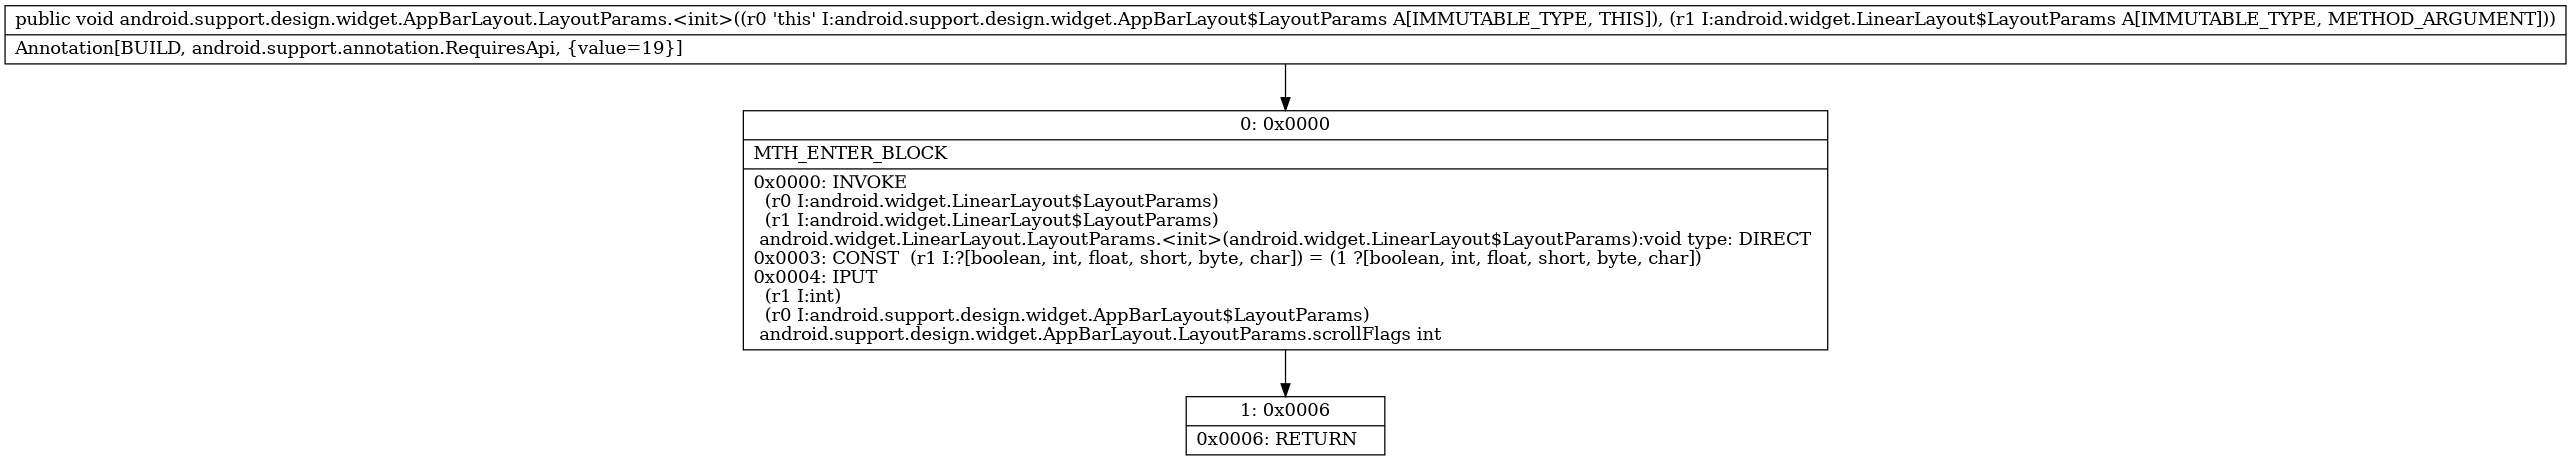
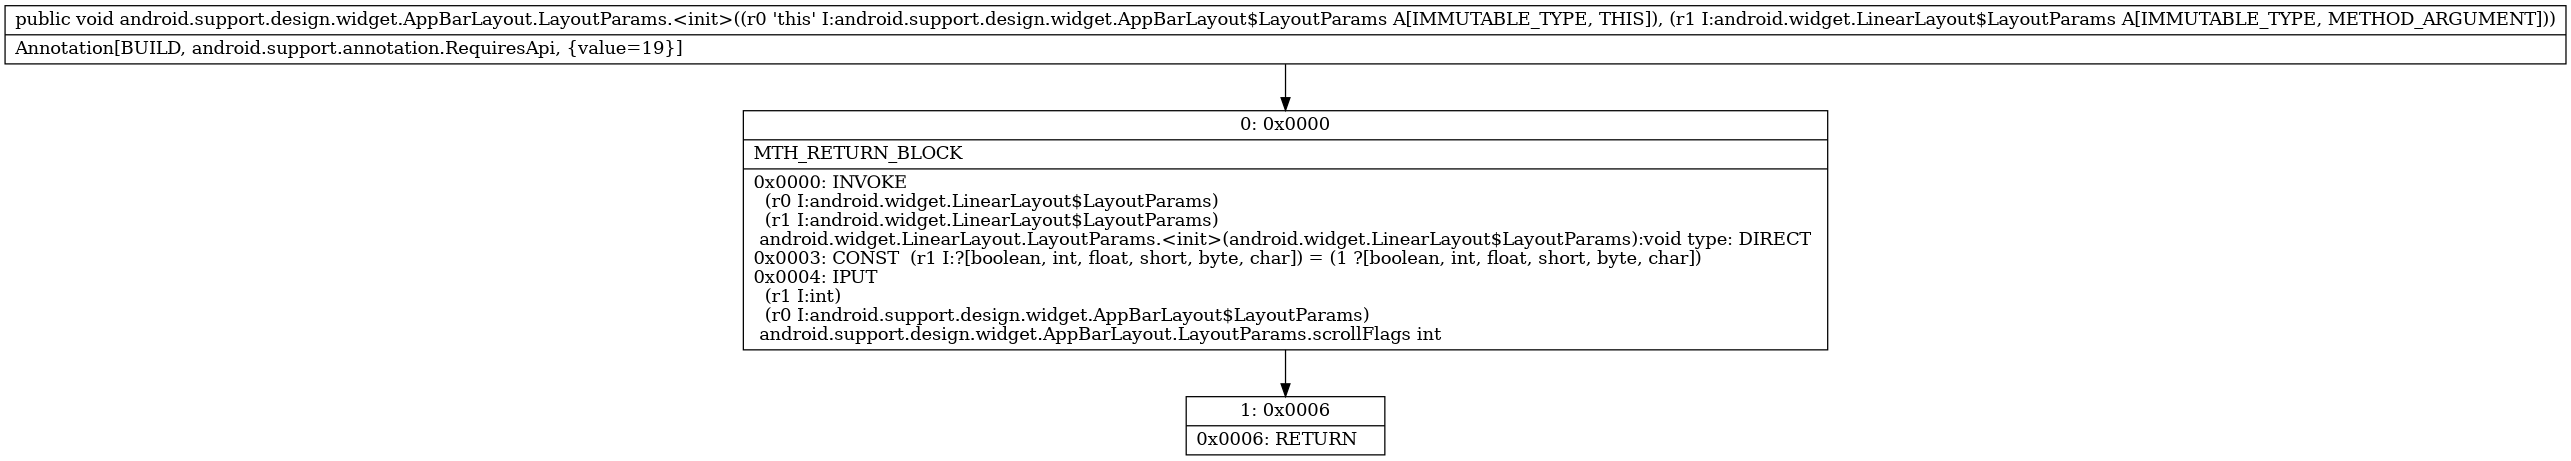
(851, 154) -> (858, 154)
